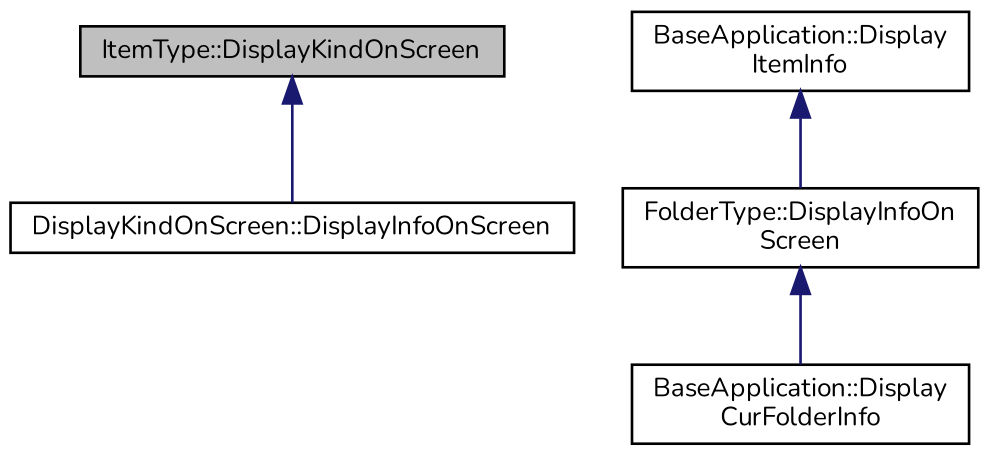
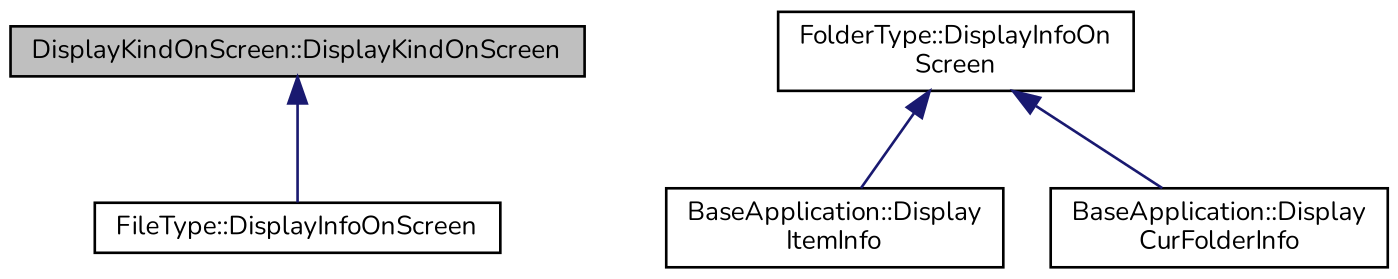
(292, 51) -> (298, 51)
(801, 153) -> (888, 150)
(292, 228) -> (298, 228)
